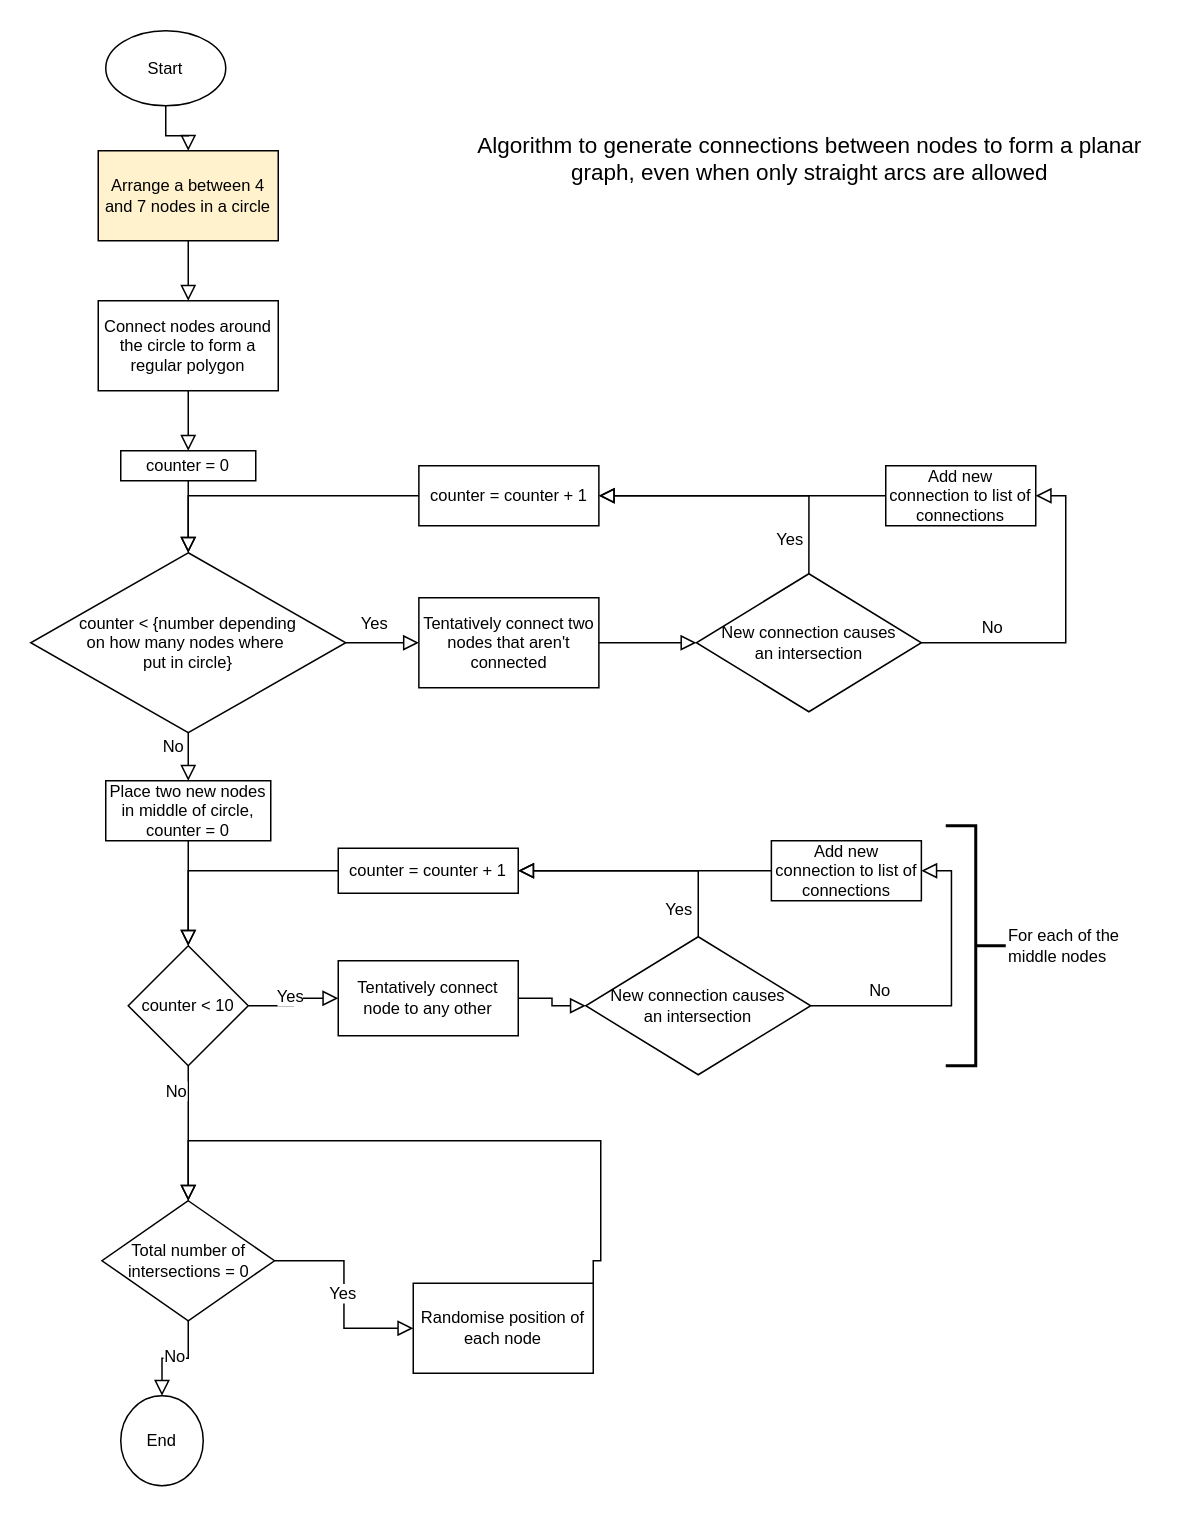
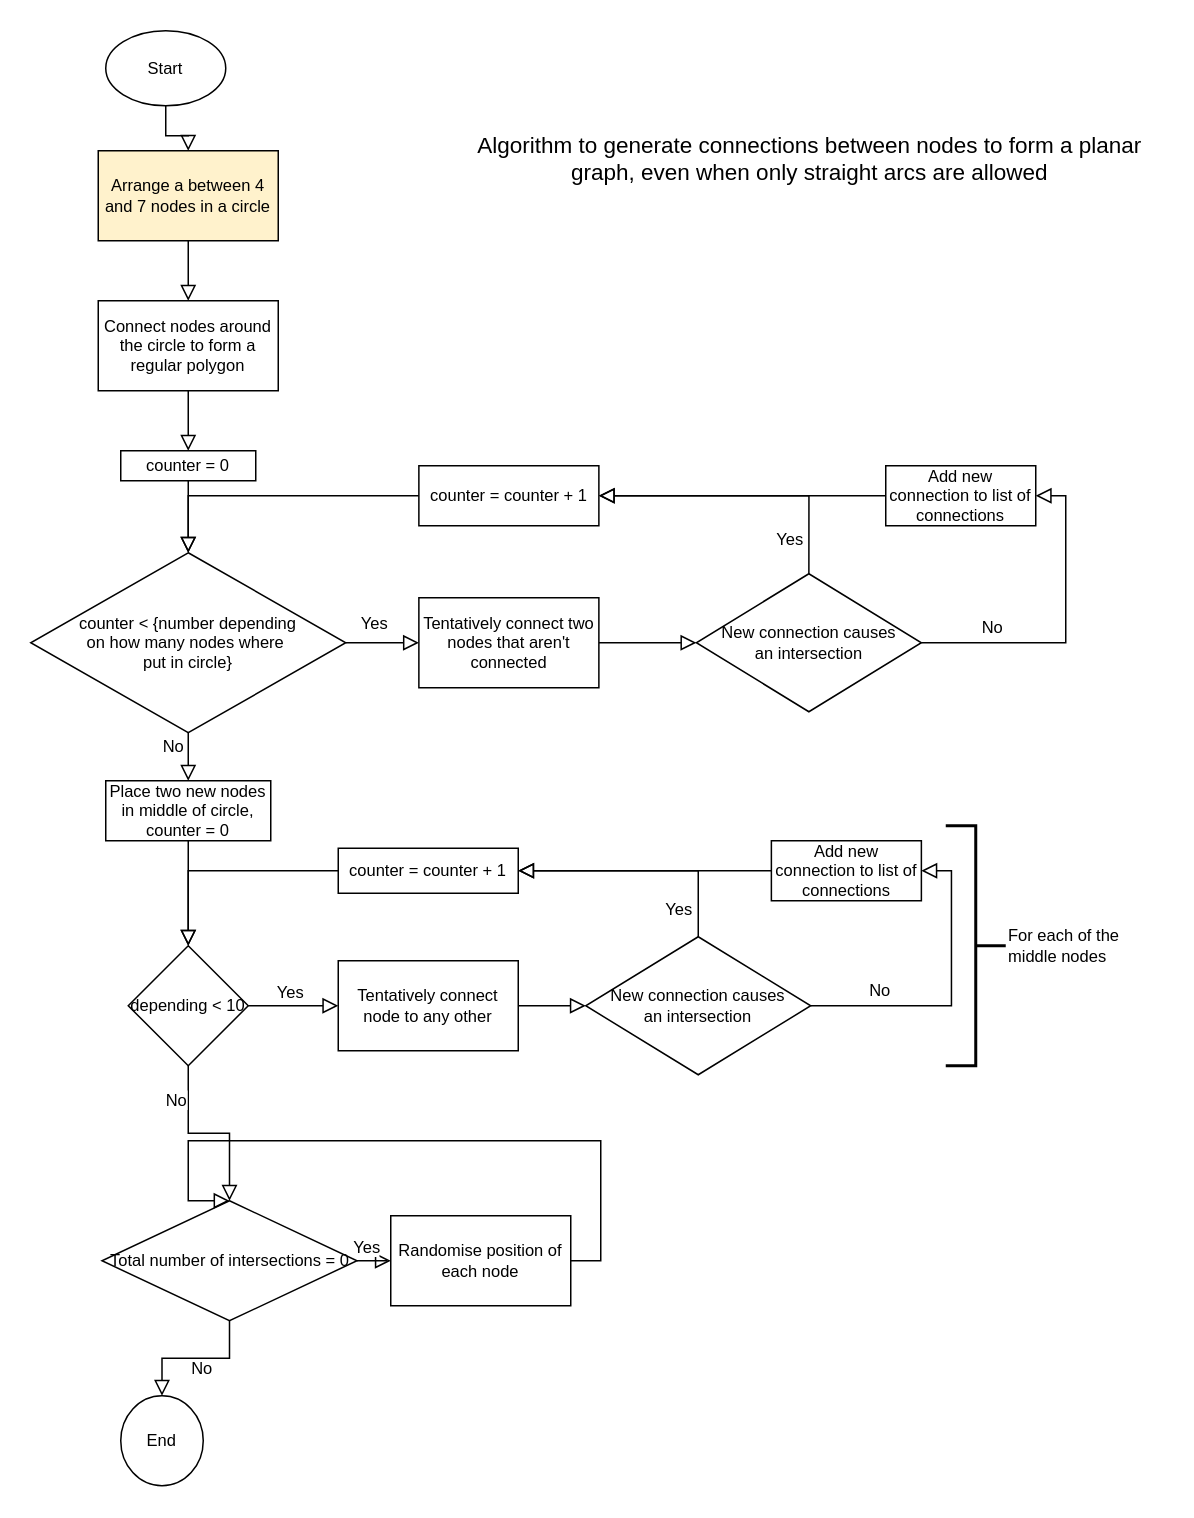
(428, 998) -> (428, 1006)
(188, 1006) -> (188, 1006)
(188, 1261) -> (230, 1261)
(503, 1328) -> (481, 1261)
